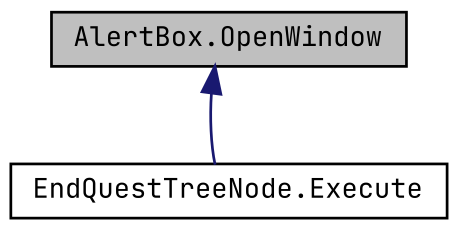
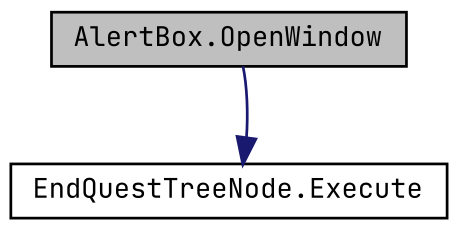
(211, 129) -> (247, 102)
